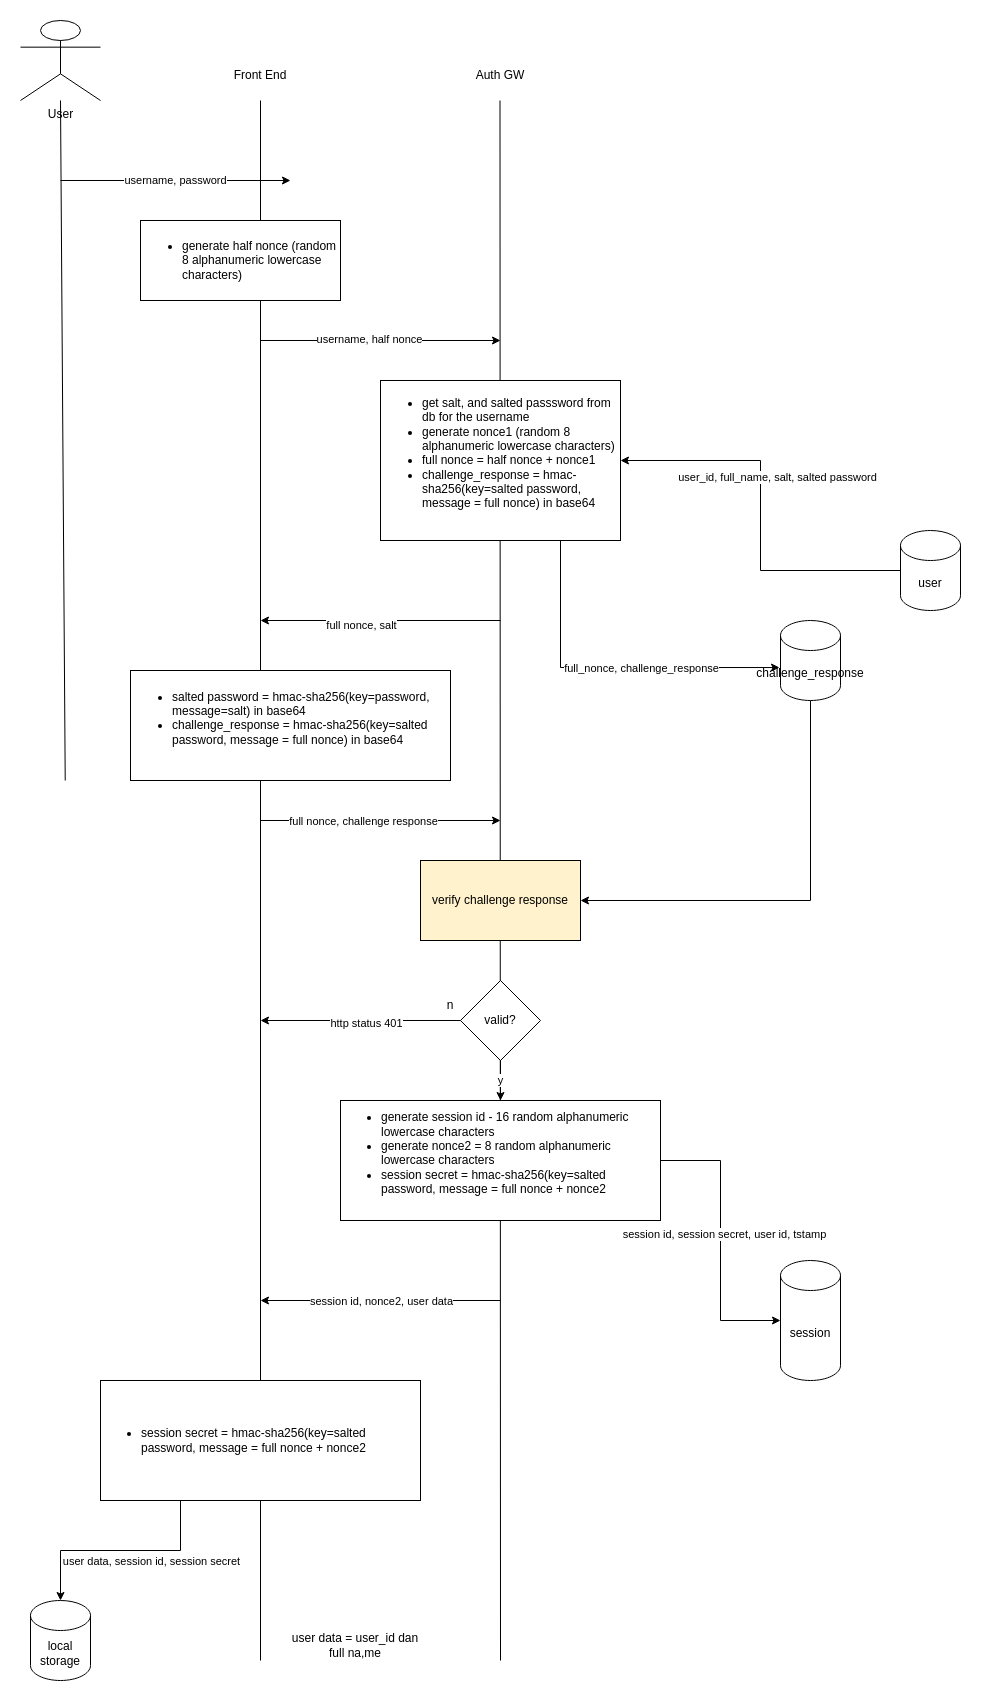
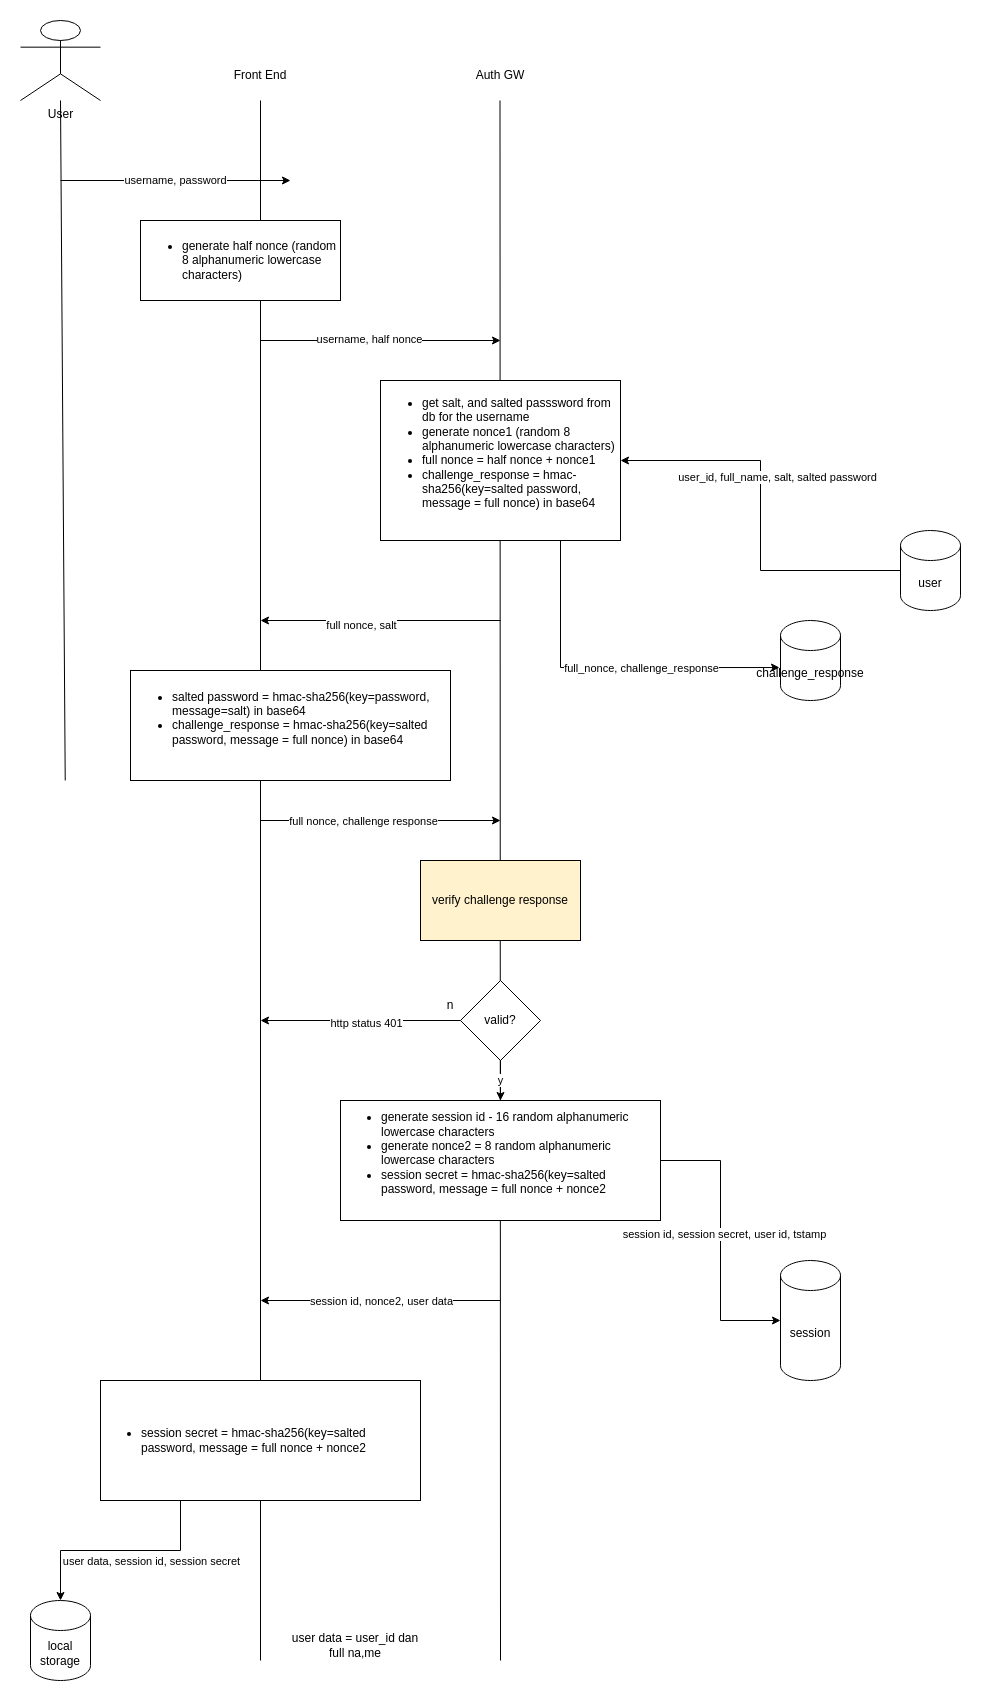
(799, 901) -> none
